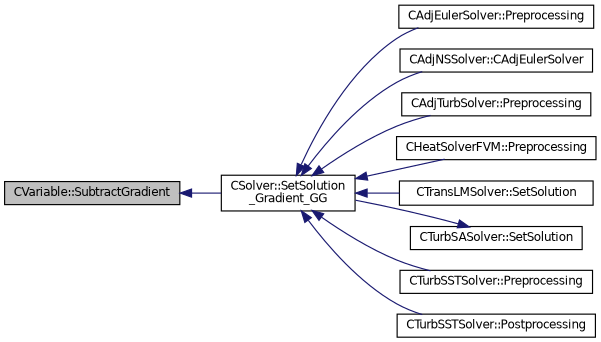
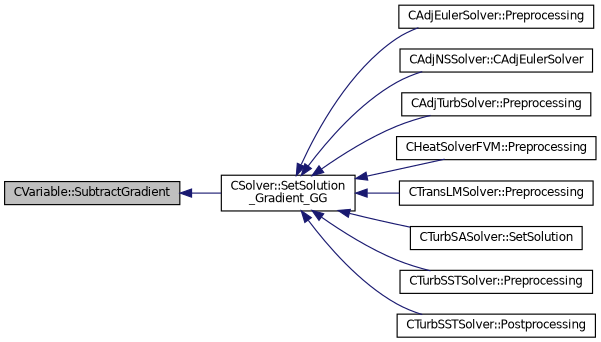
(496, 193) -> (496, 193)
(407, 211) -> (380, 221)
